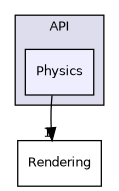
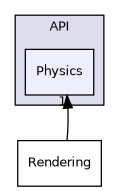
(51, 113) -> (68, 124)
